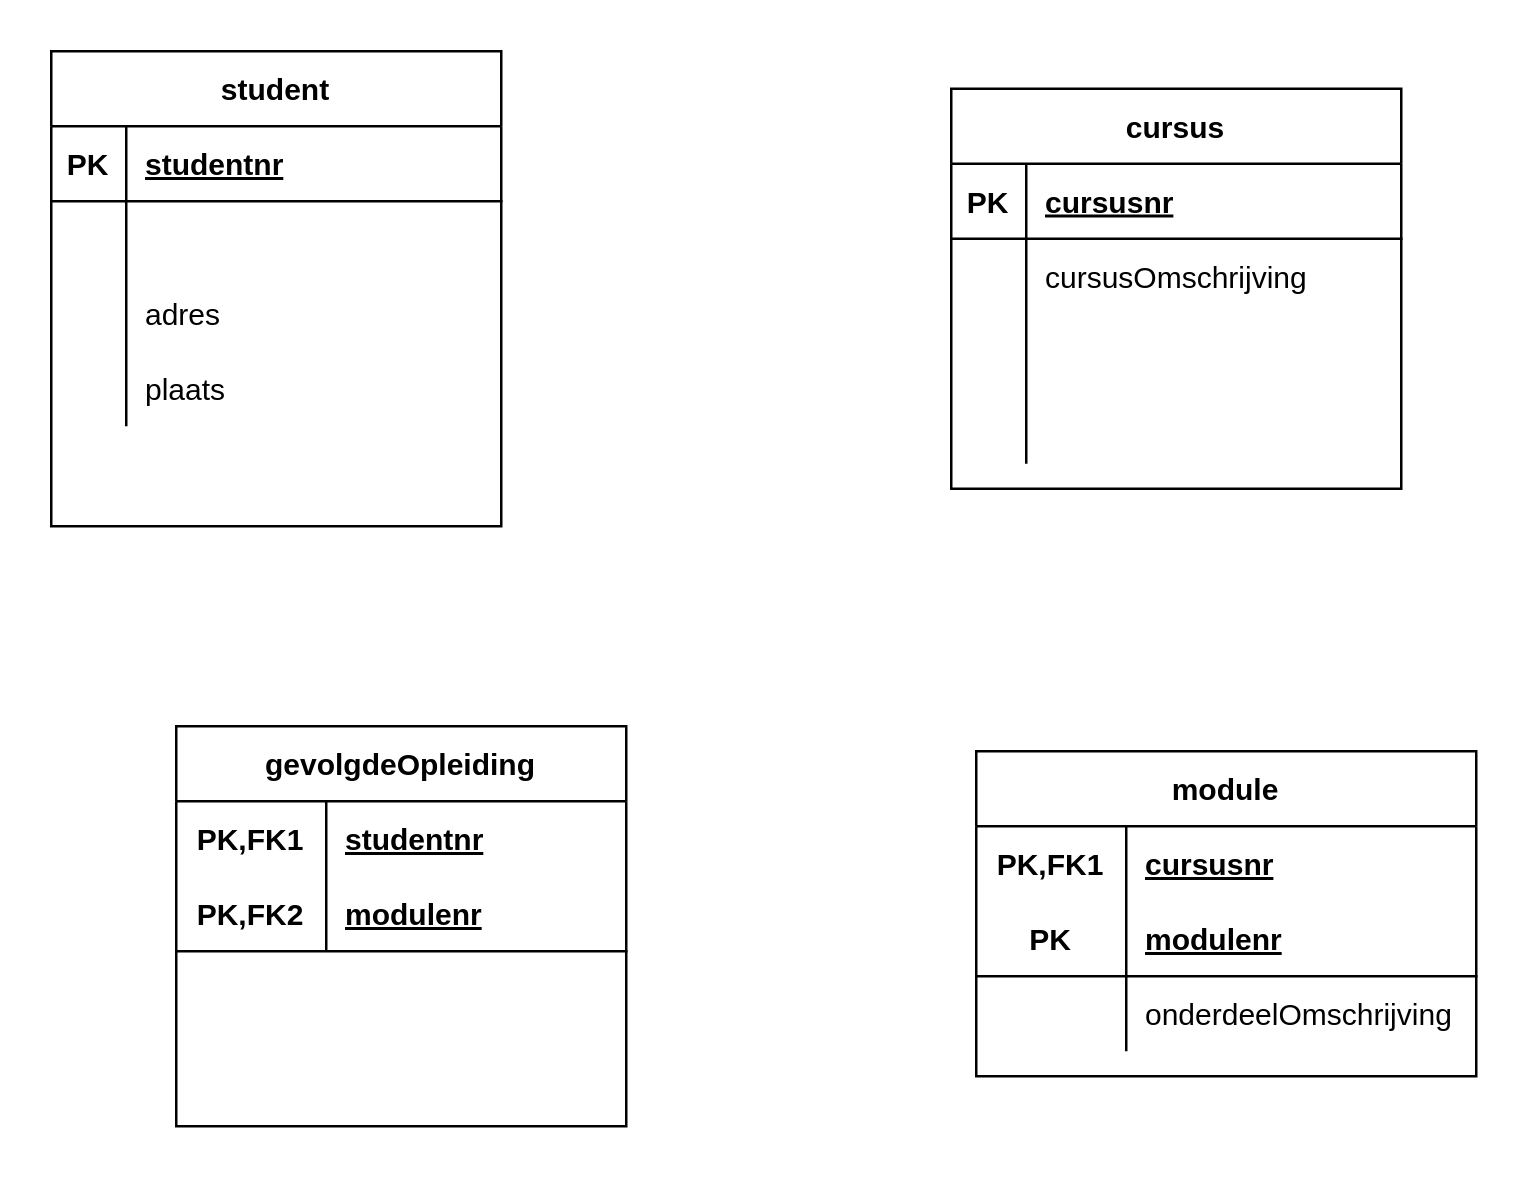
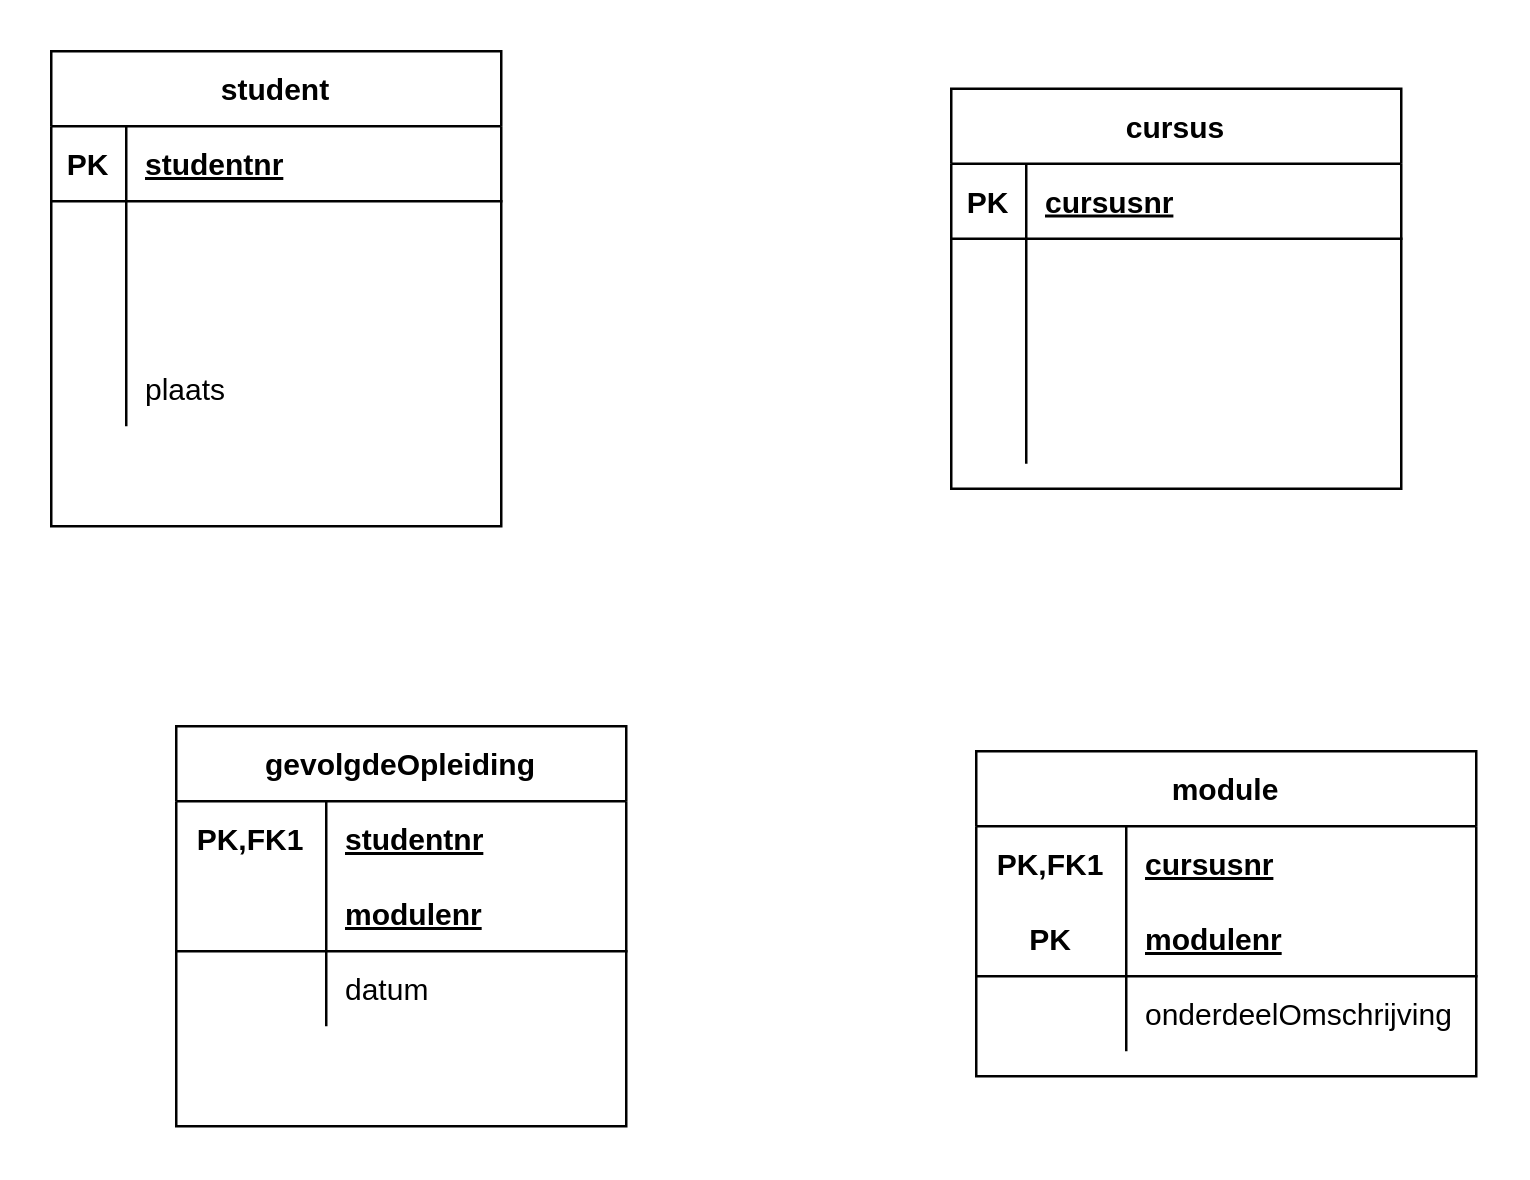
(1214, 276) -> none
(314, 314) -> none
(251, 914) -> none
none -> (476, 989)
